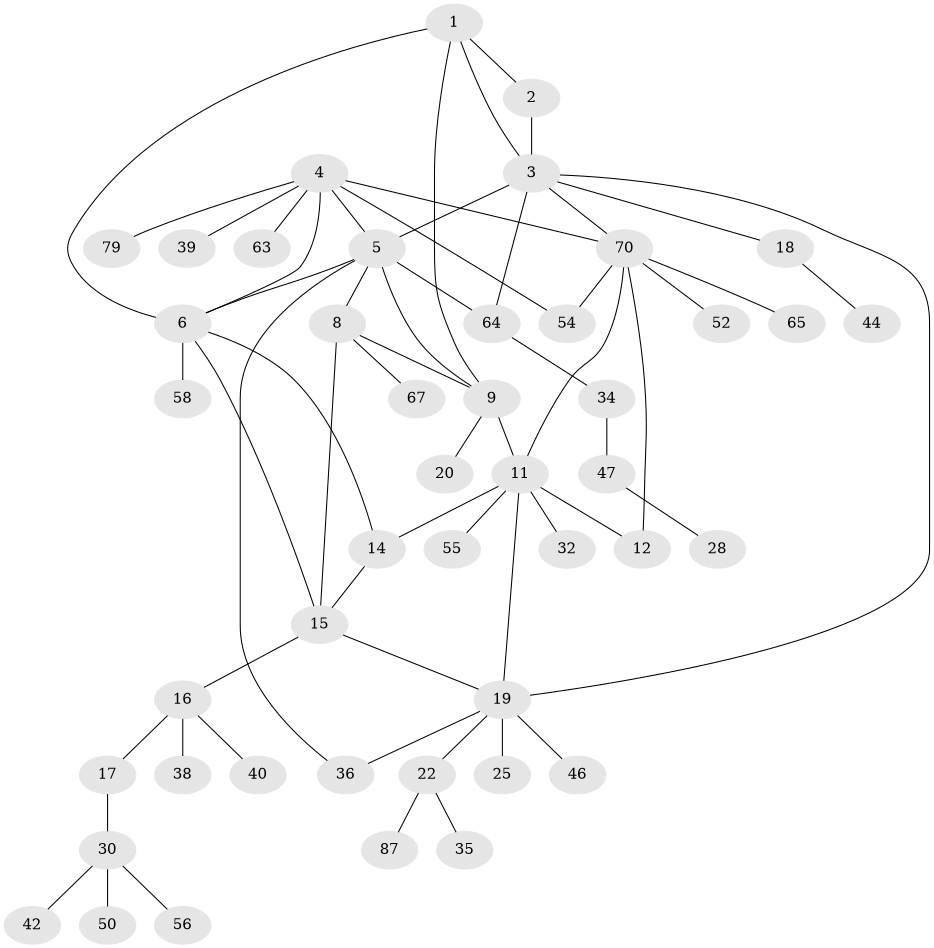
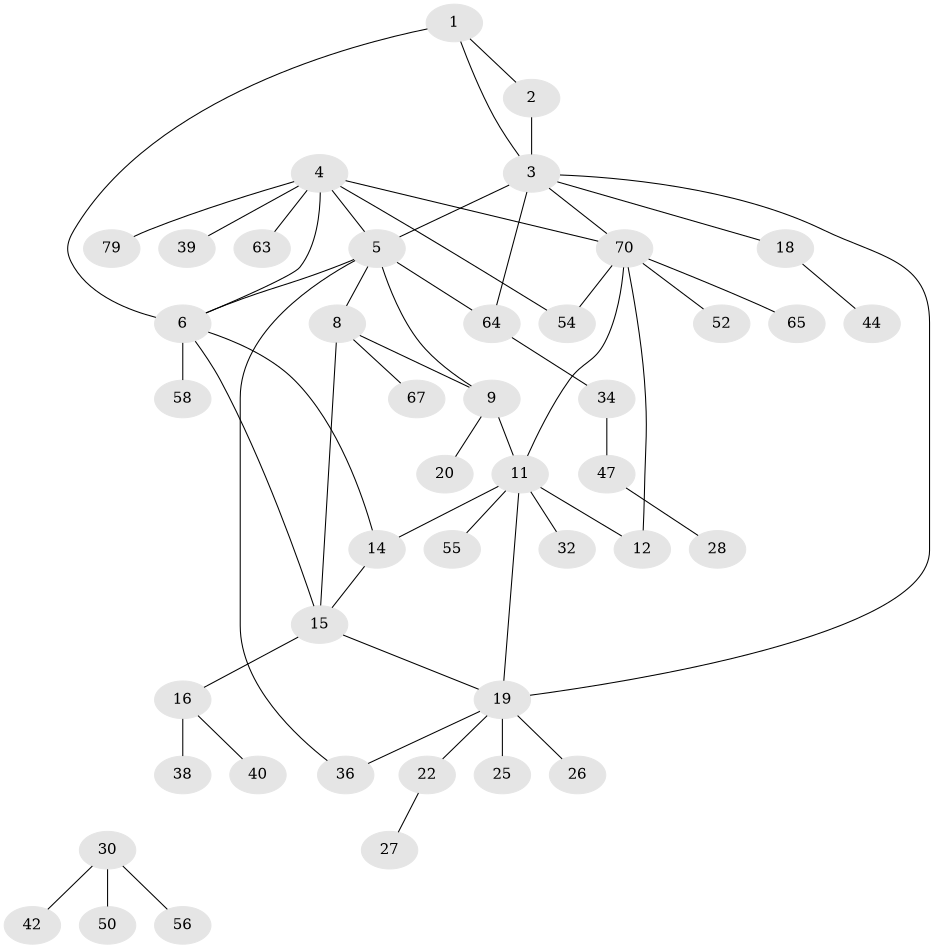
(434, 234) -> none
(108, 775) -> none
(578, 775) -> (578, 775)
(390, 850) -> (390, 850)
(465, 850) -> none
